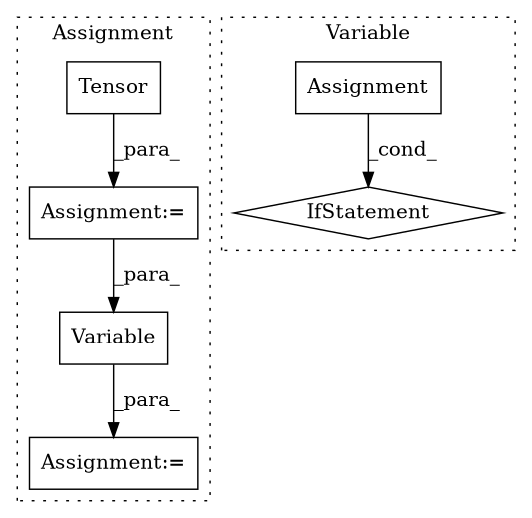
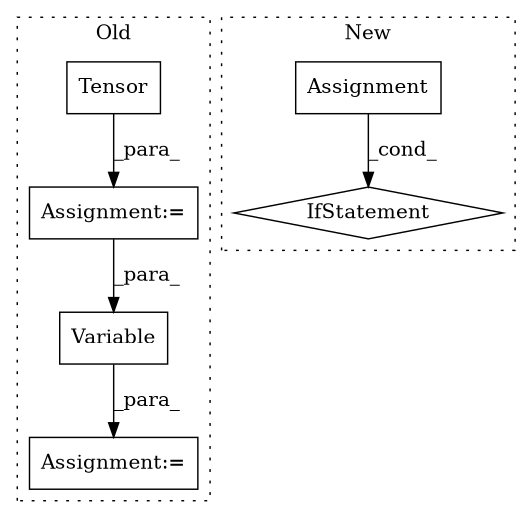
(114, 34) -> (114, 34)
(368, 34) -> (368, 34)
